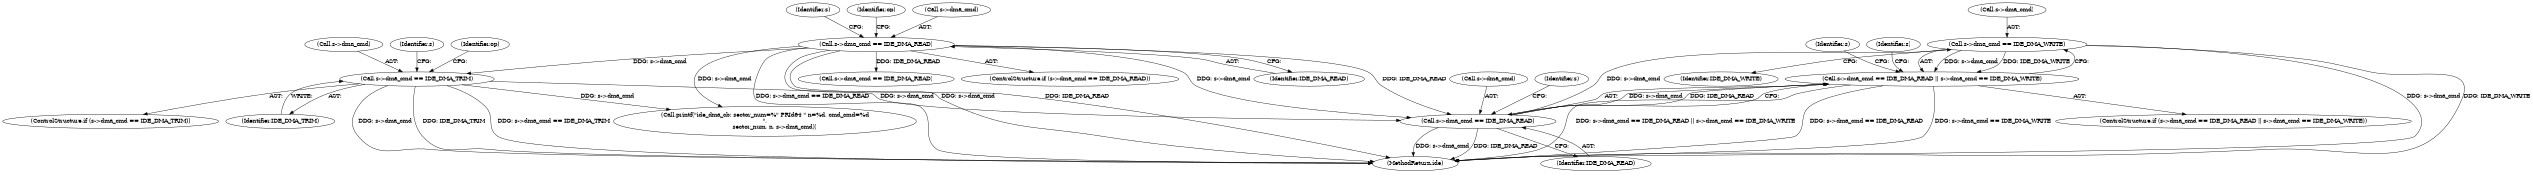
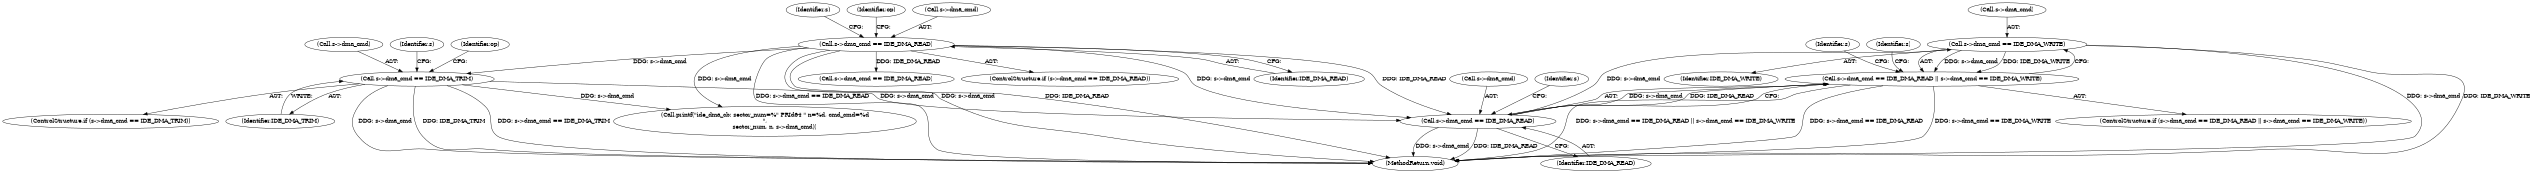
(1851, 62) -> (1851, 62)
(1415, 164) -> (1415, 164)
